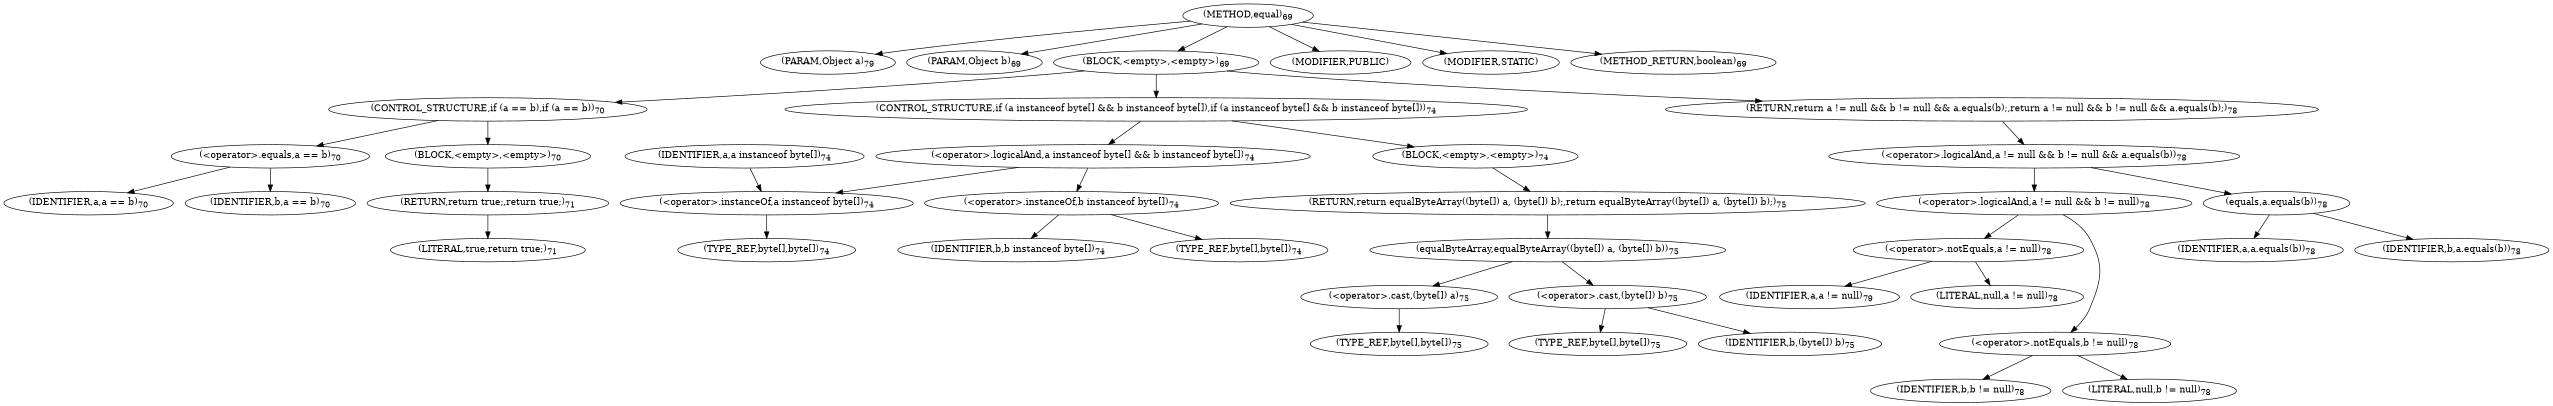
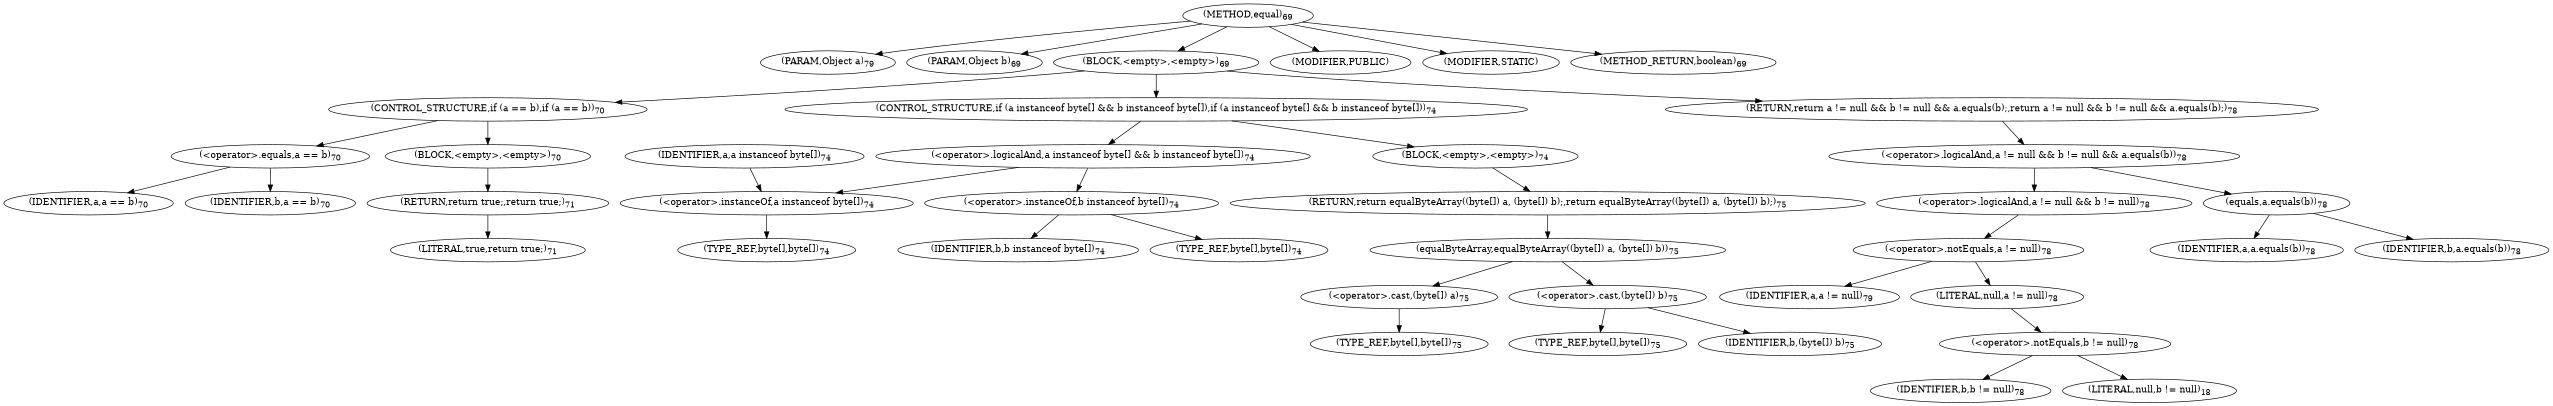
(2100, 267) -> (2023, 318)
(2206, 390) -> (2206, 390)
